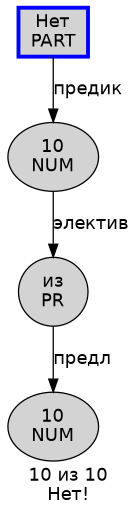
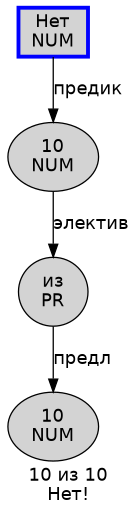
(53, 32) -> (53, 32)
